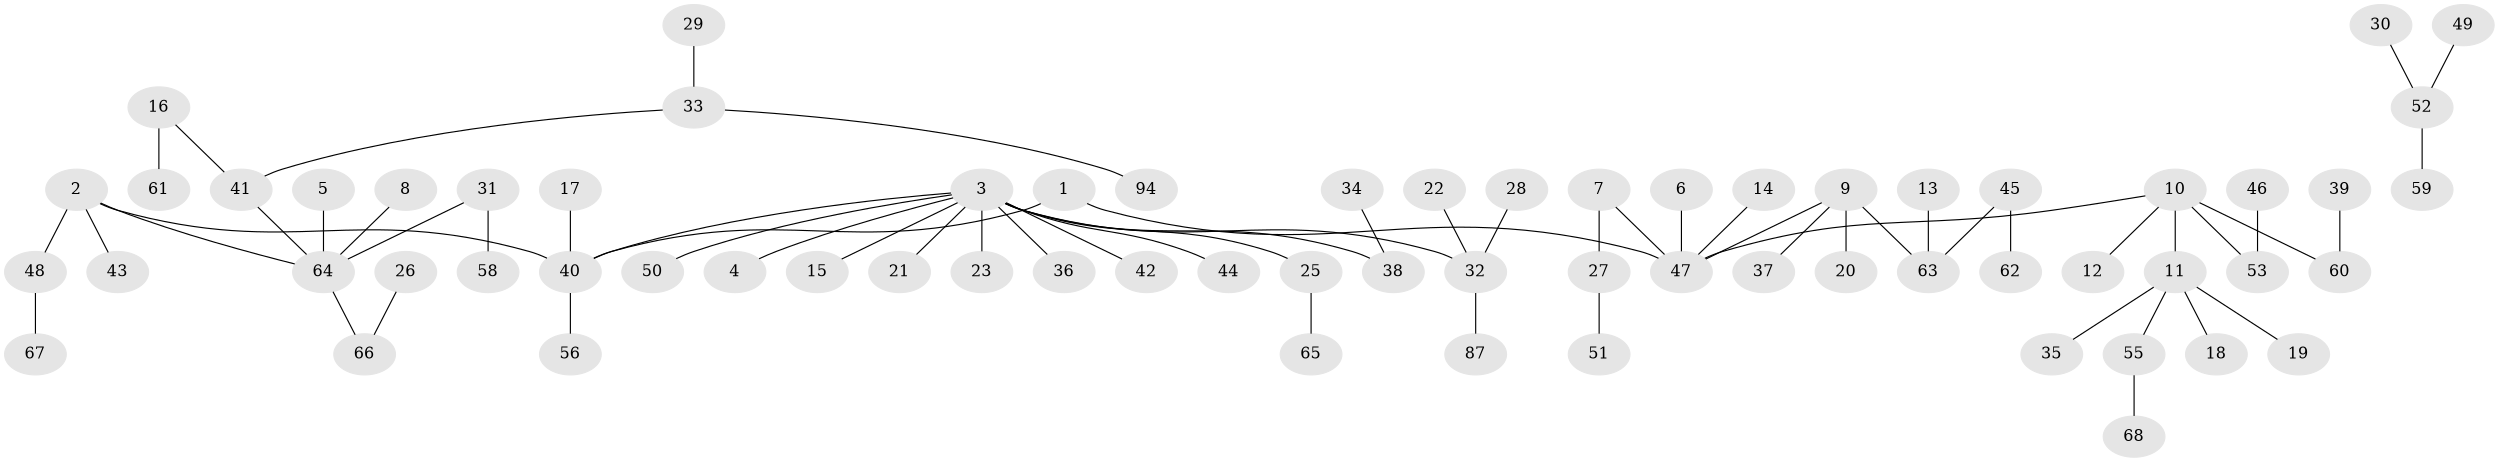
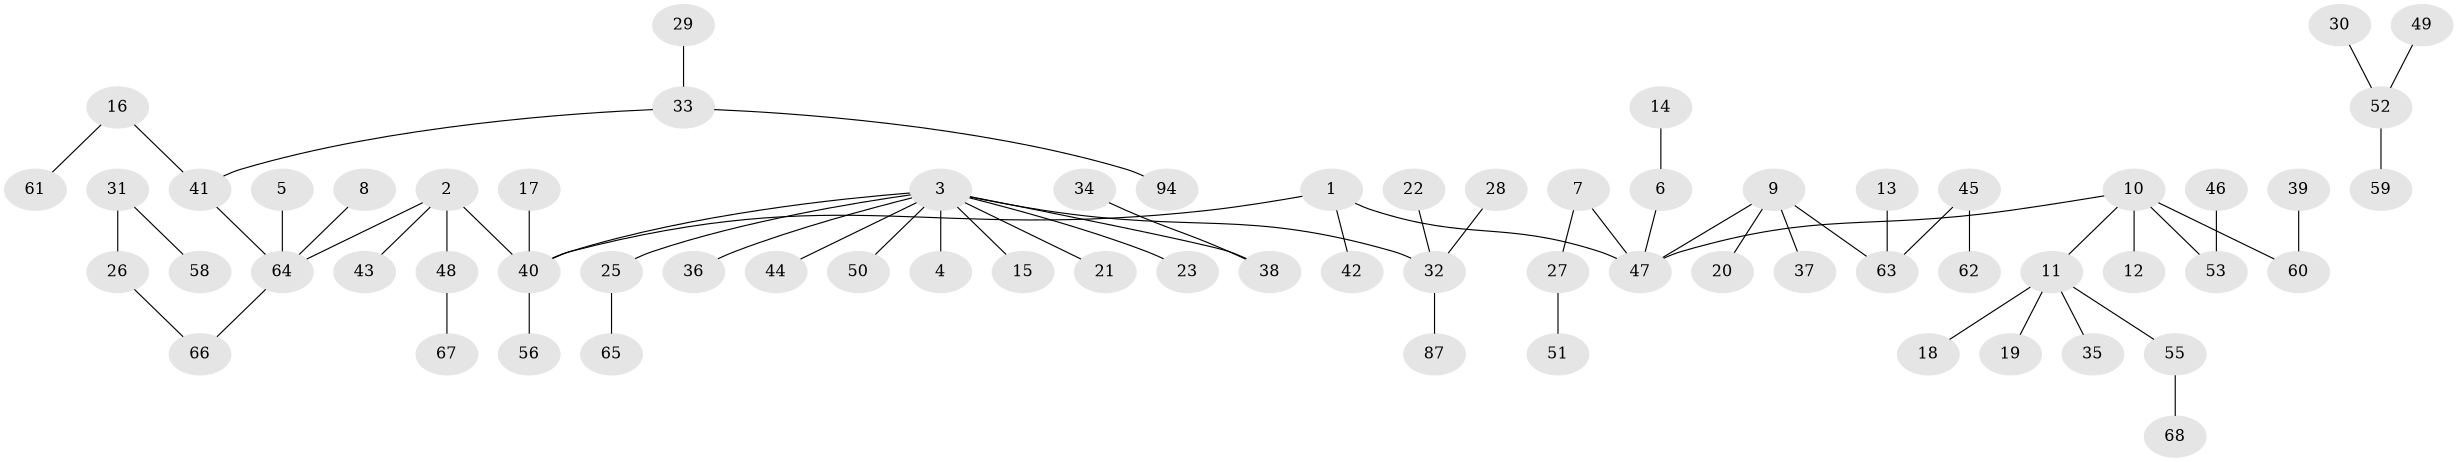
(420, 224) -> (118, 231)
(1064, 231) -> (1342, 231)
(1723, 231) -> (1661, 149)
